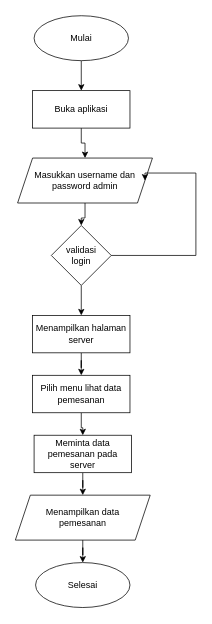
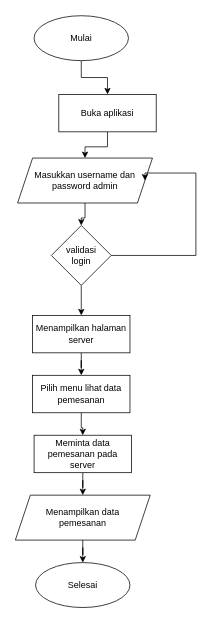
(81, 109) -> (108, 113)
